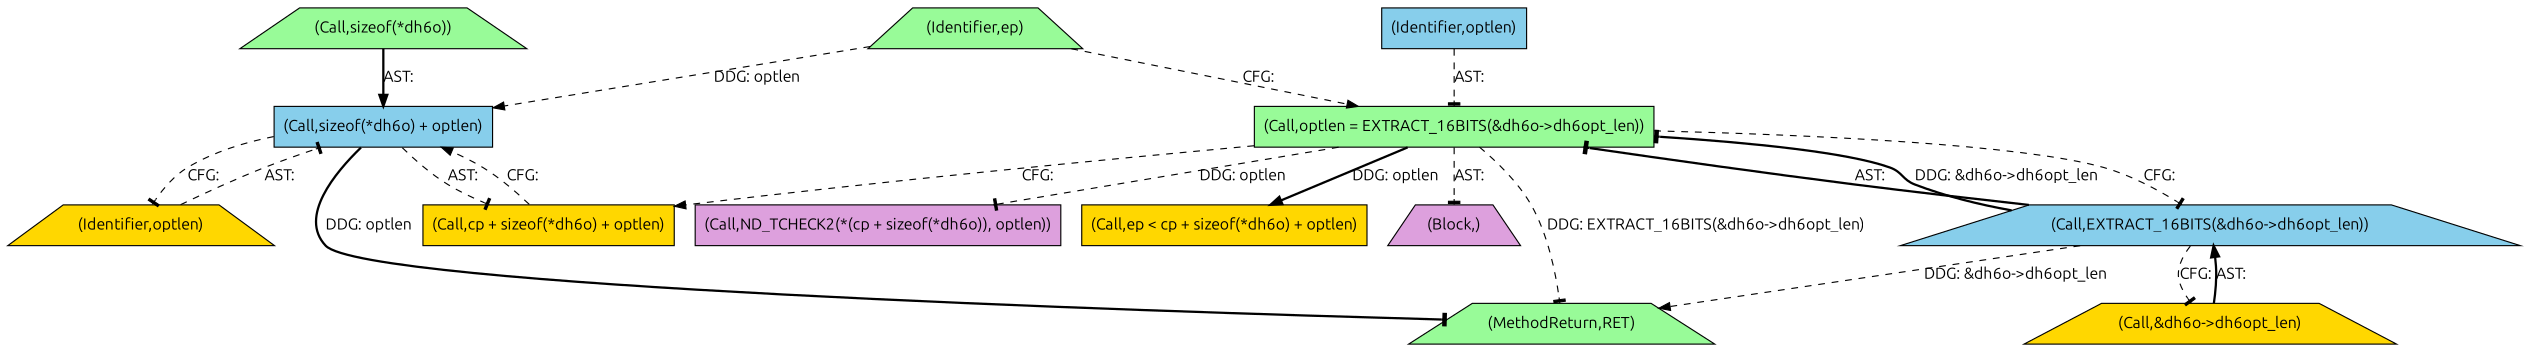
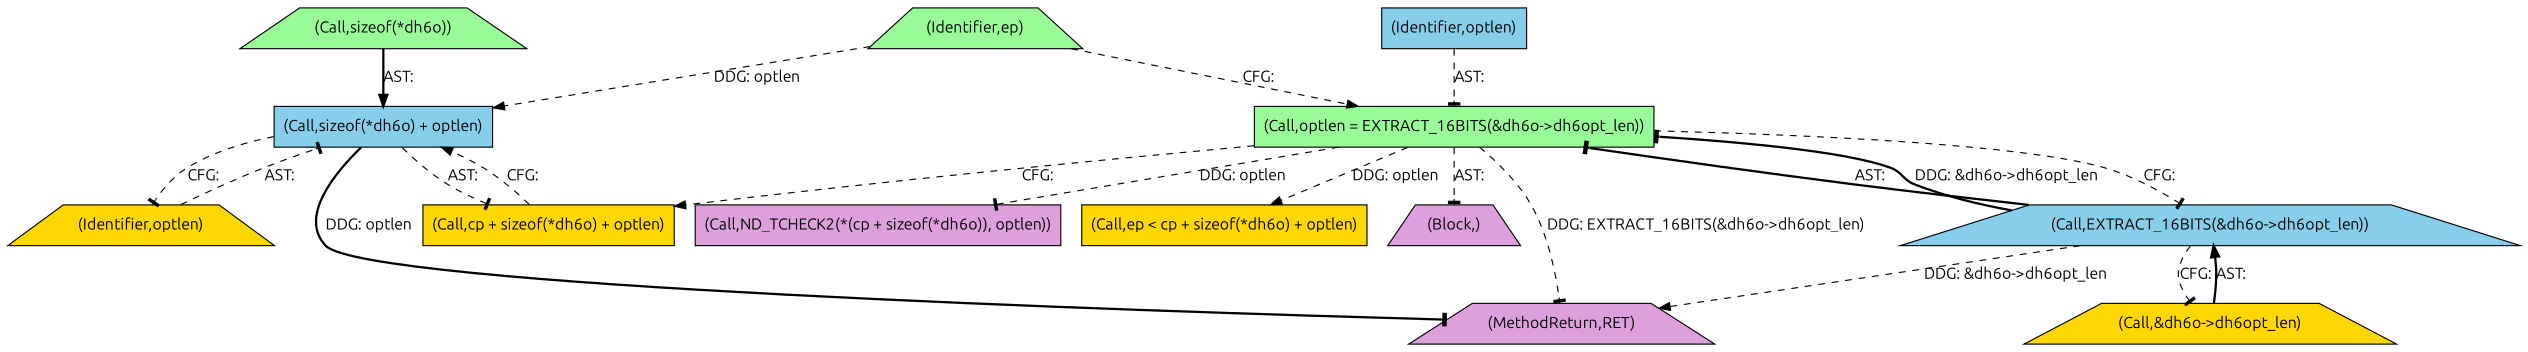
(1344, 174) -> (1344, 174)
(1562, 324) -> (1562, 324)
